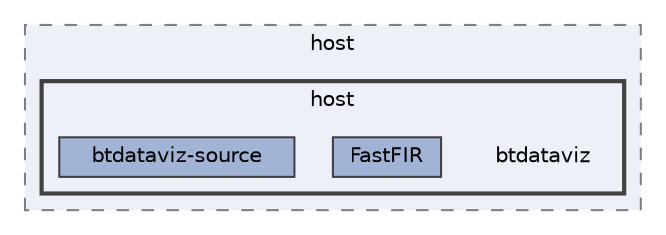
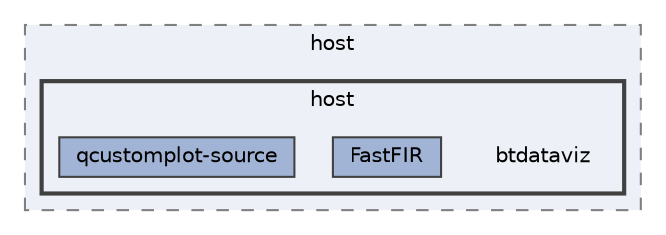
(177, 157) -> (177, 157)
